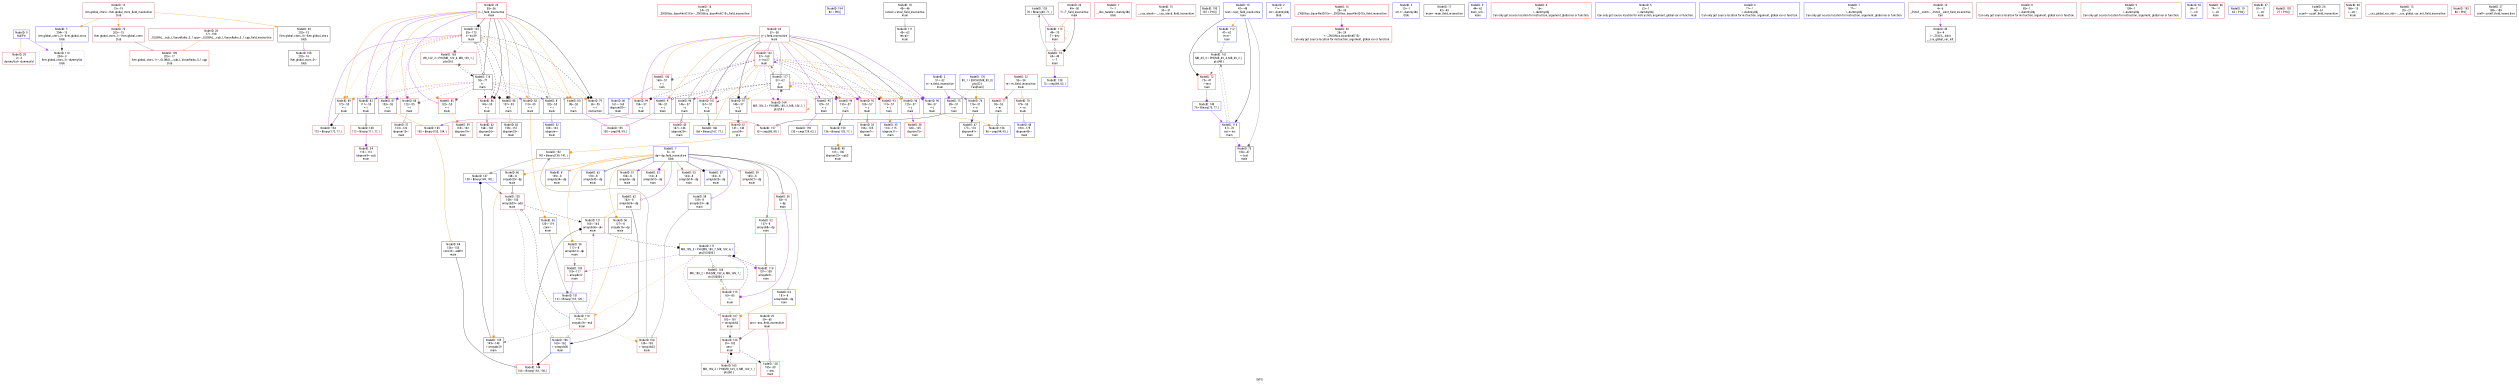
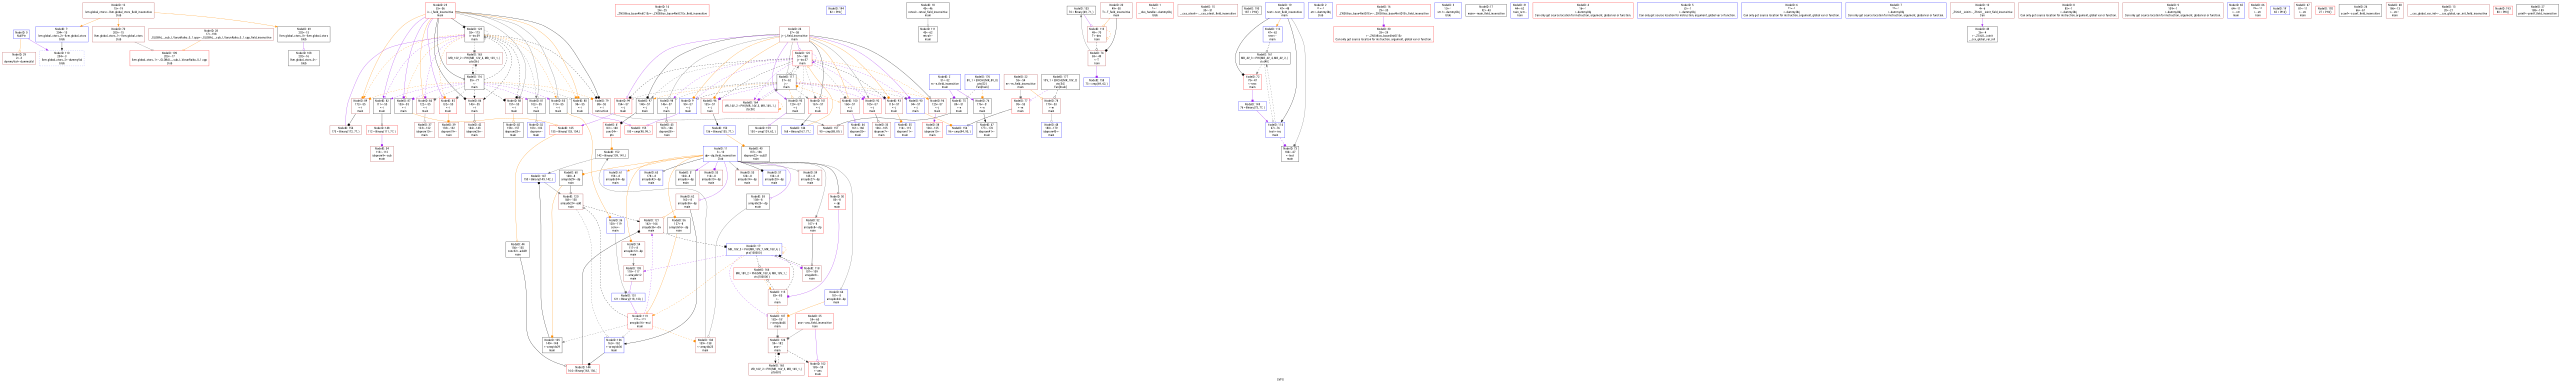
none -> (1061, 82)
none -> (817, 94)
(738, 117) -> (631, 116)
